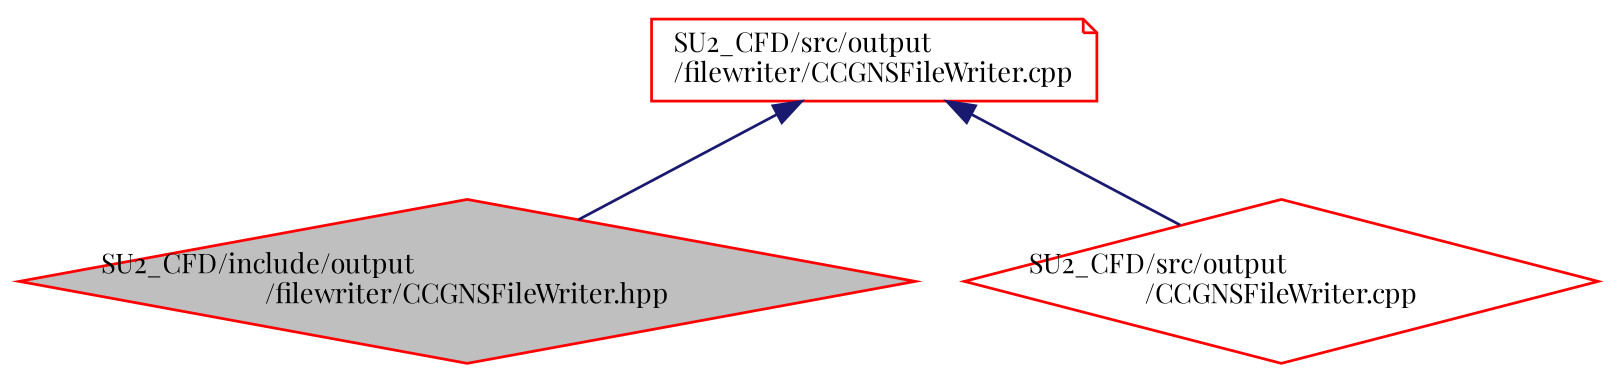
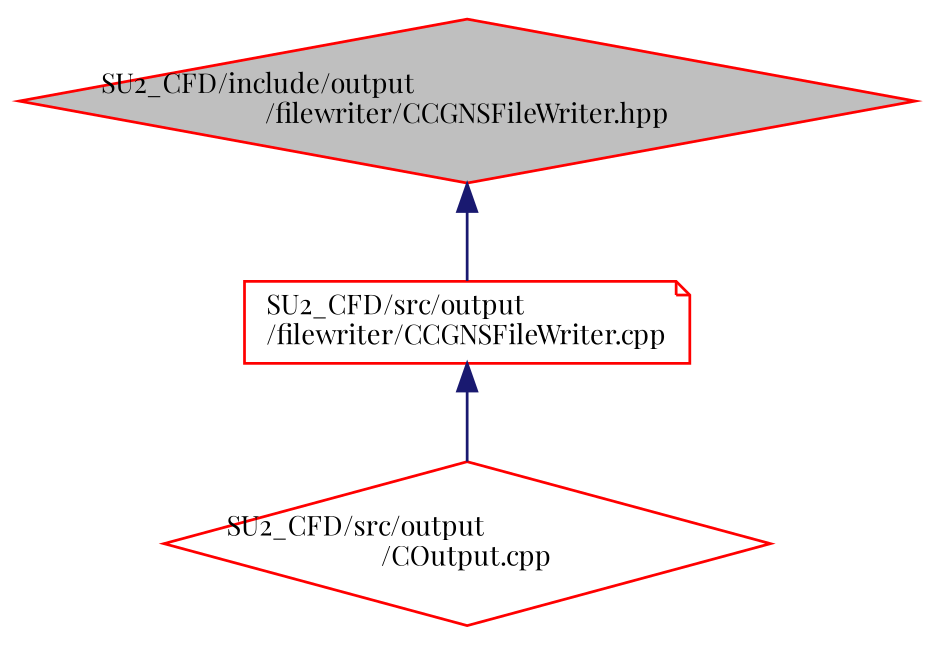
(678, 167) -> (467, 246)
(1281, 281) -> (467, 544)
